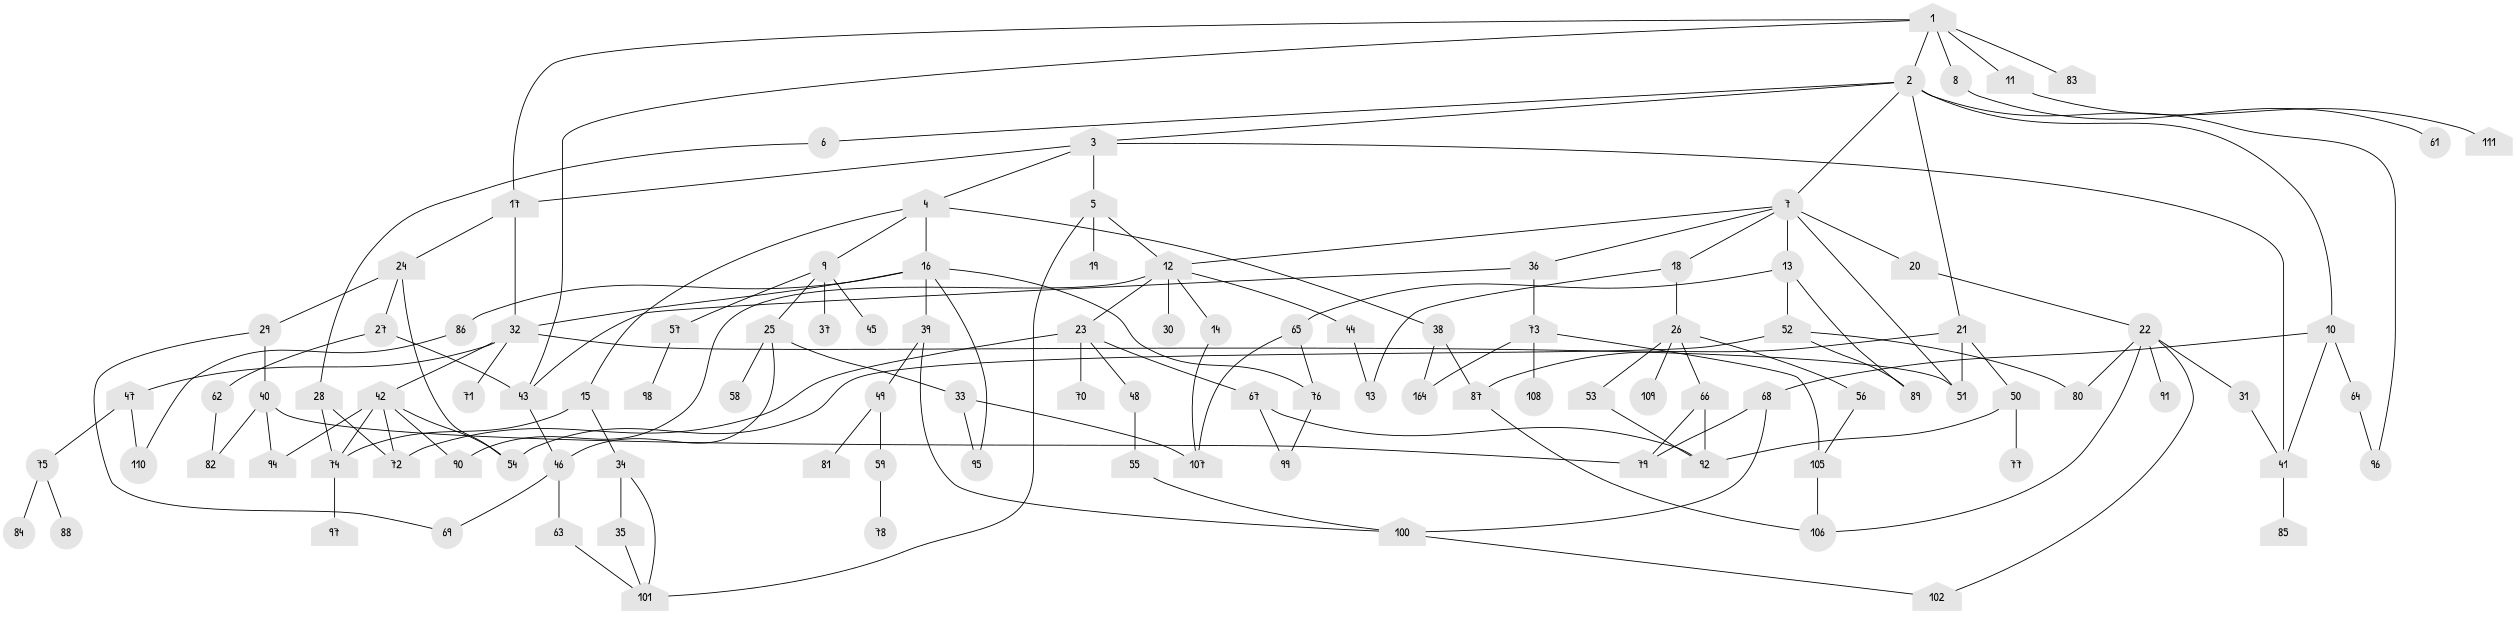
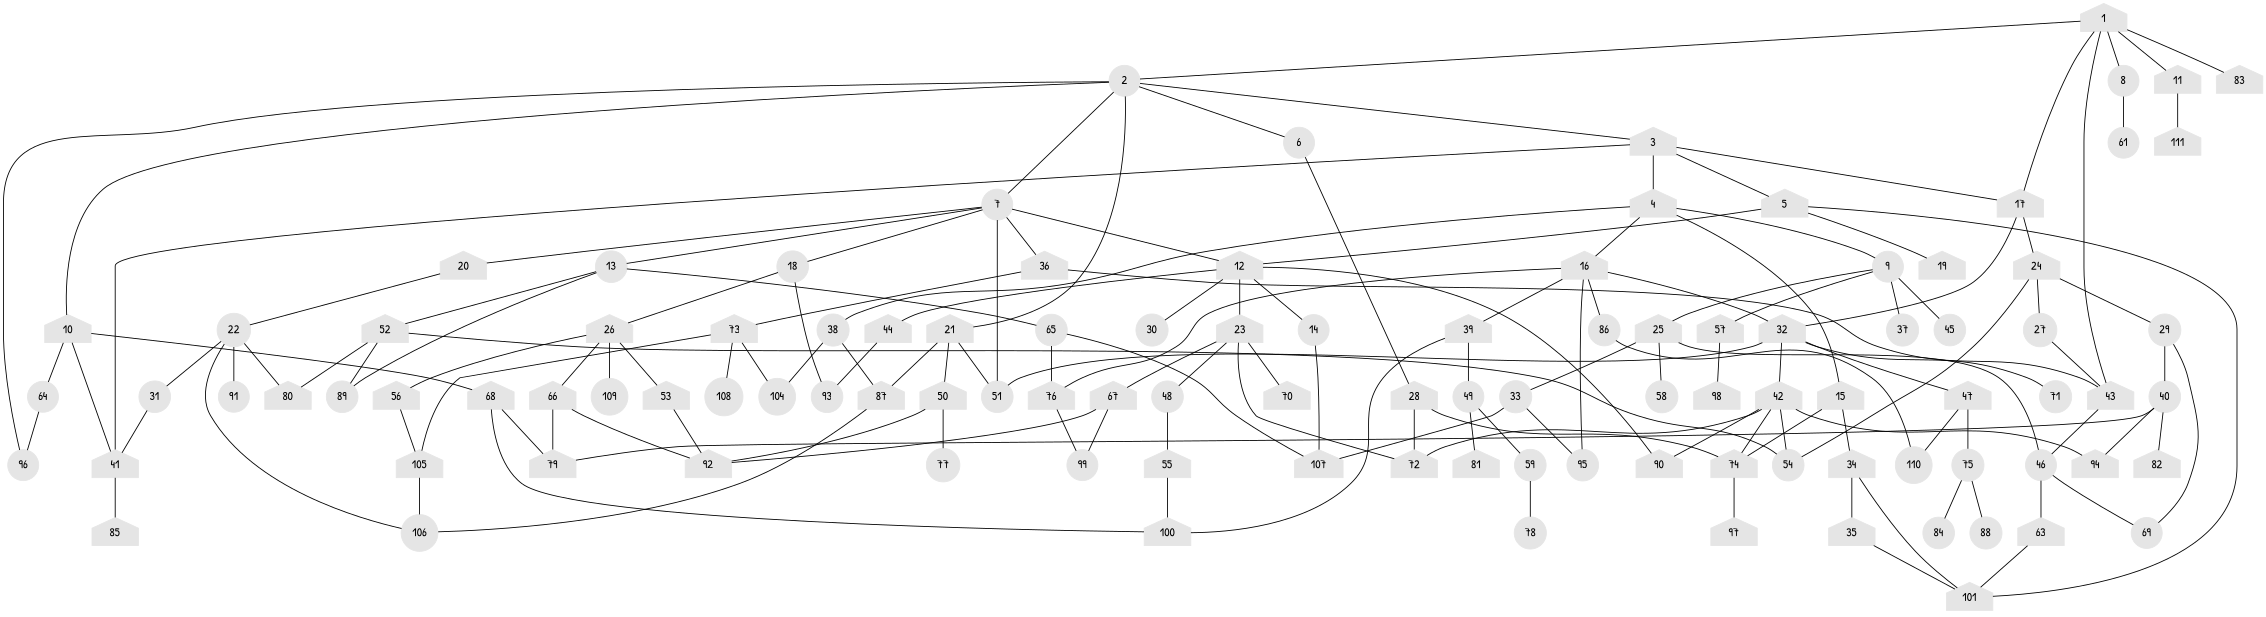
(218, 397) -> none
(1420, 397) -> (777, 397)
(1937, 598) -> none
